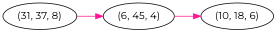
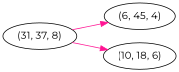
(184, 16) -> (86, 45)
